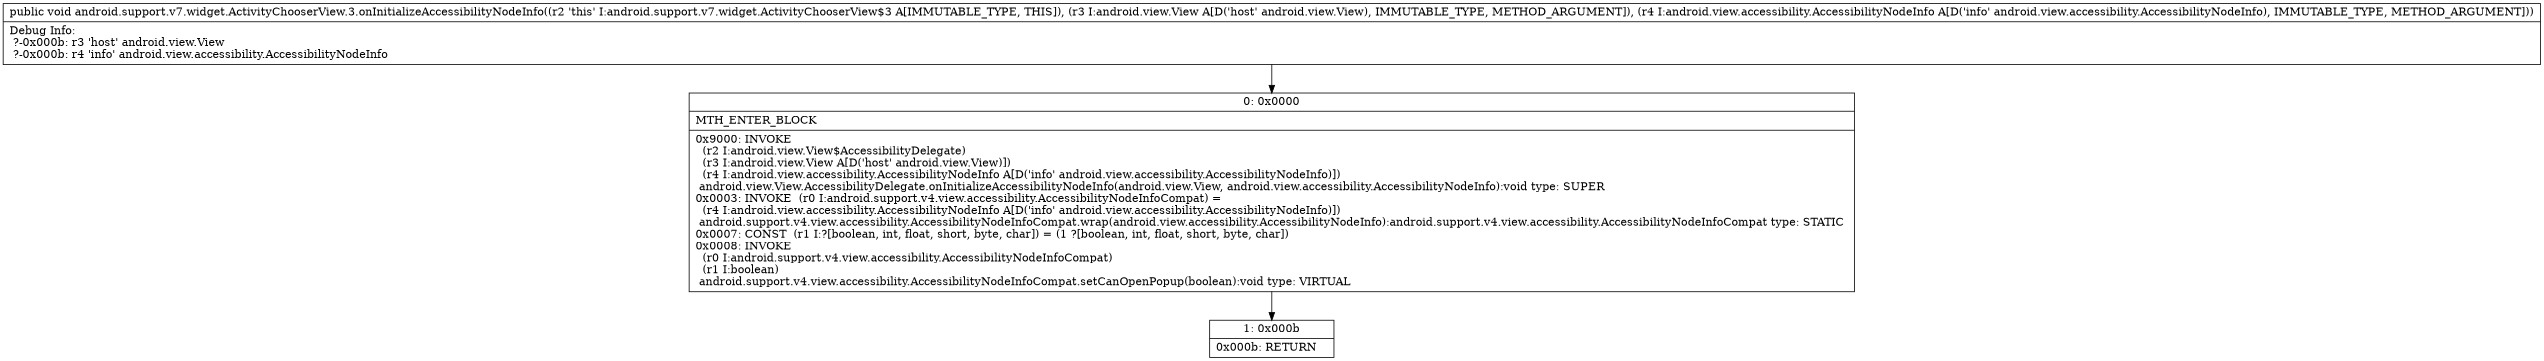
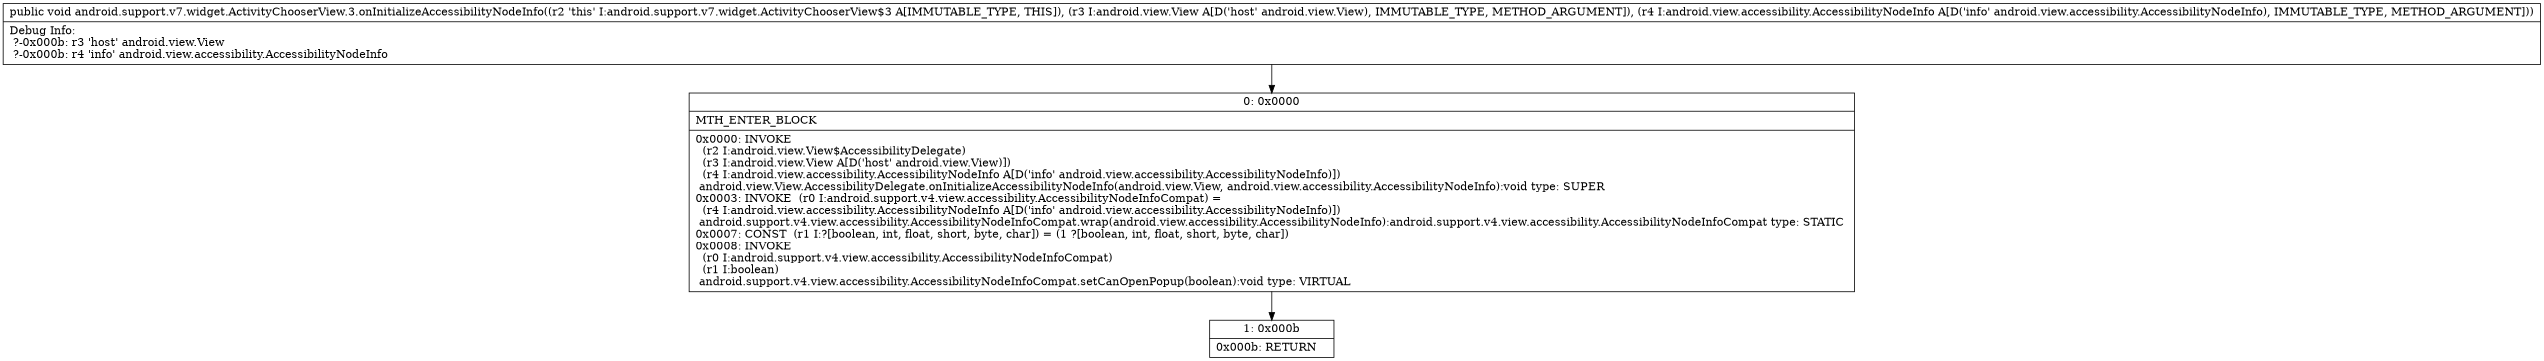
(747, 139) -> (747, 139)
